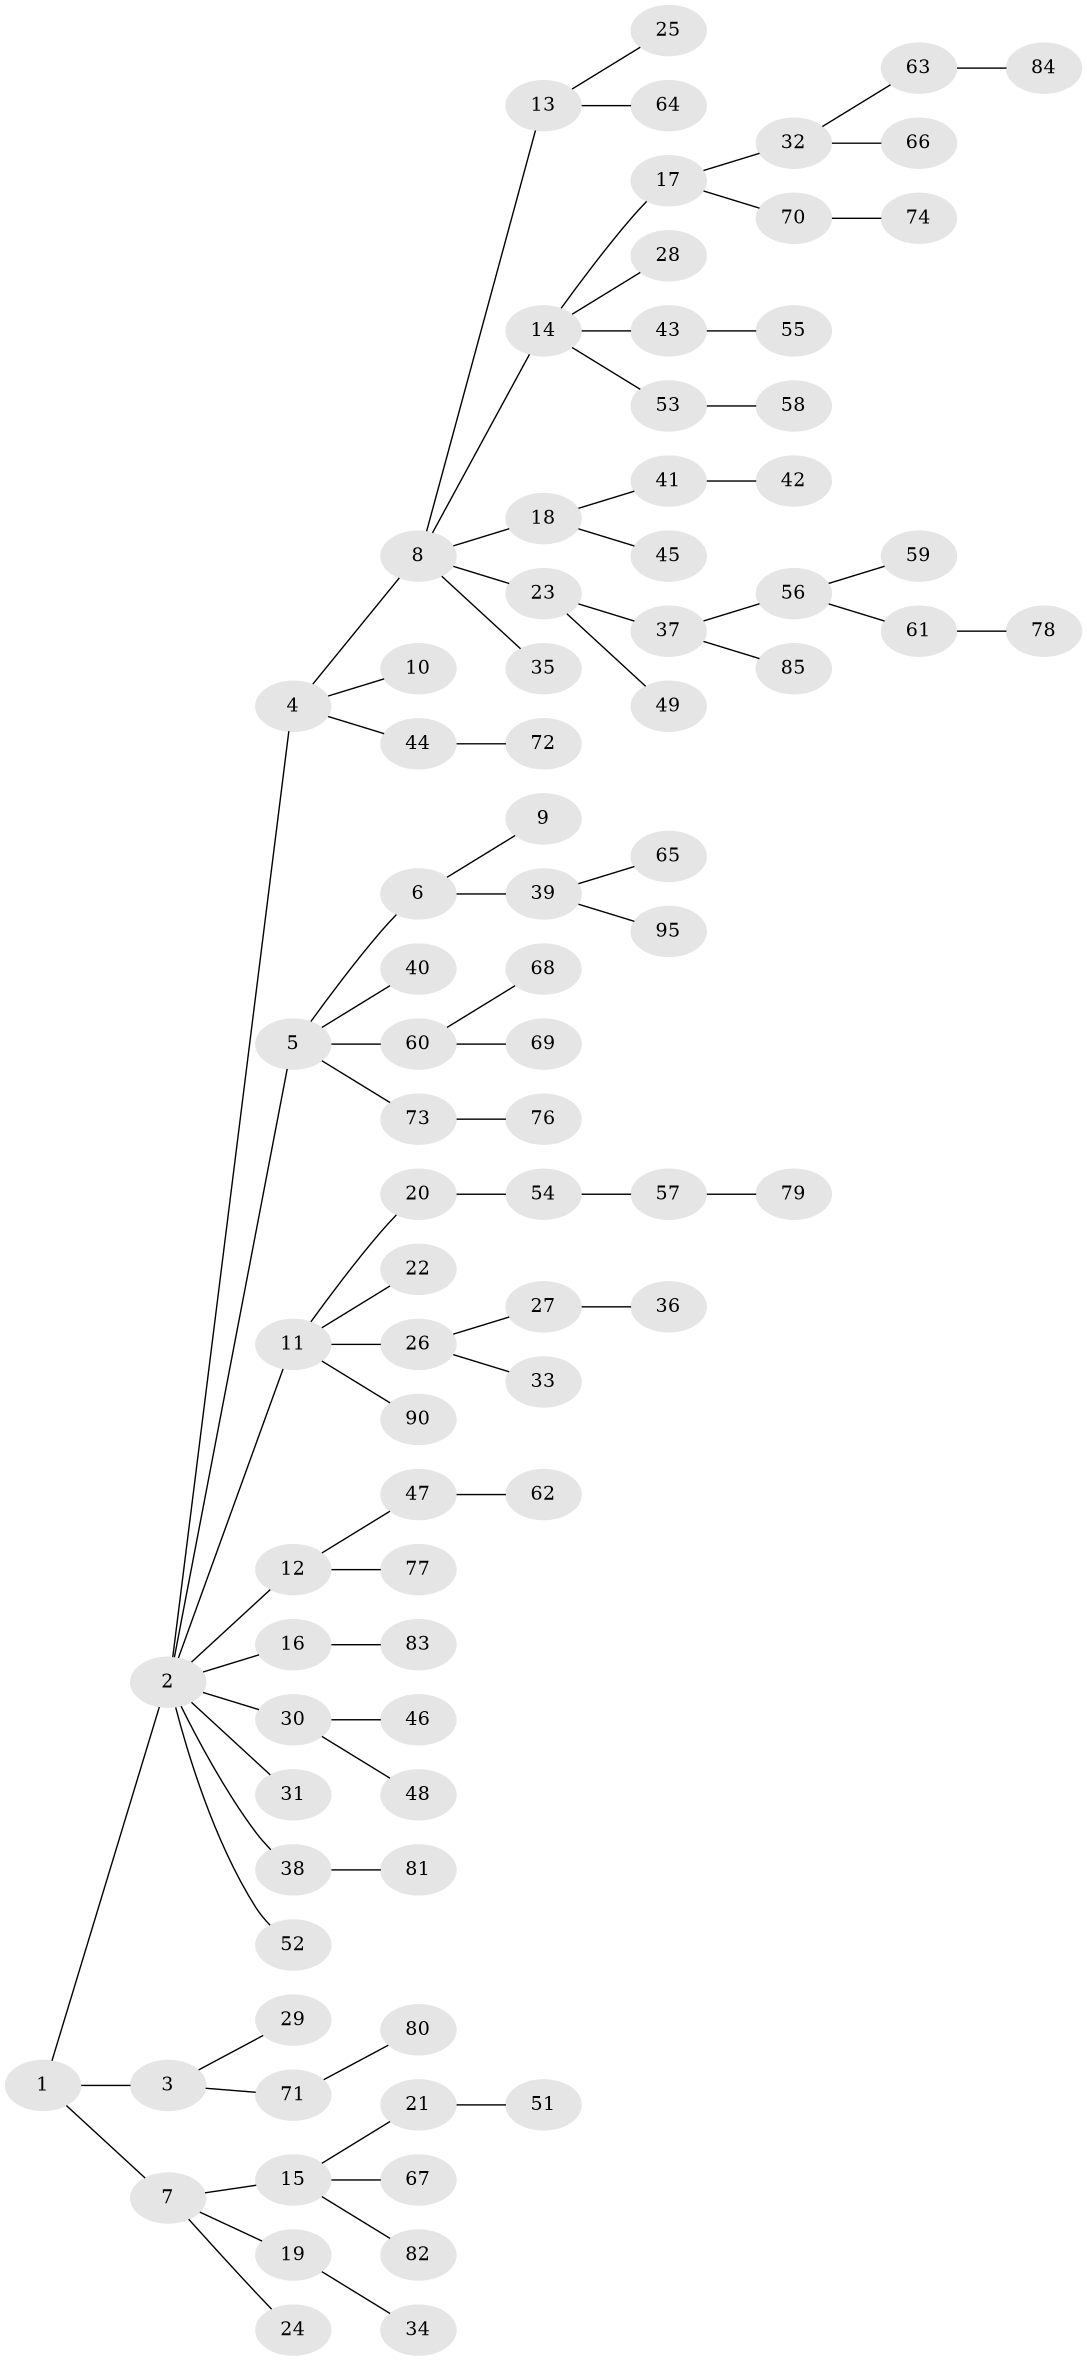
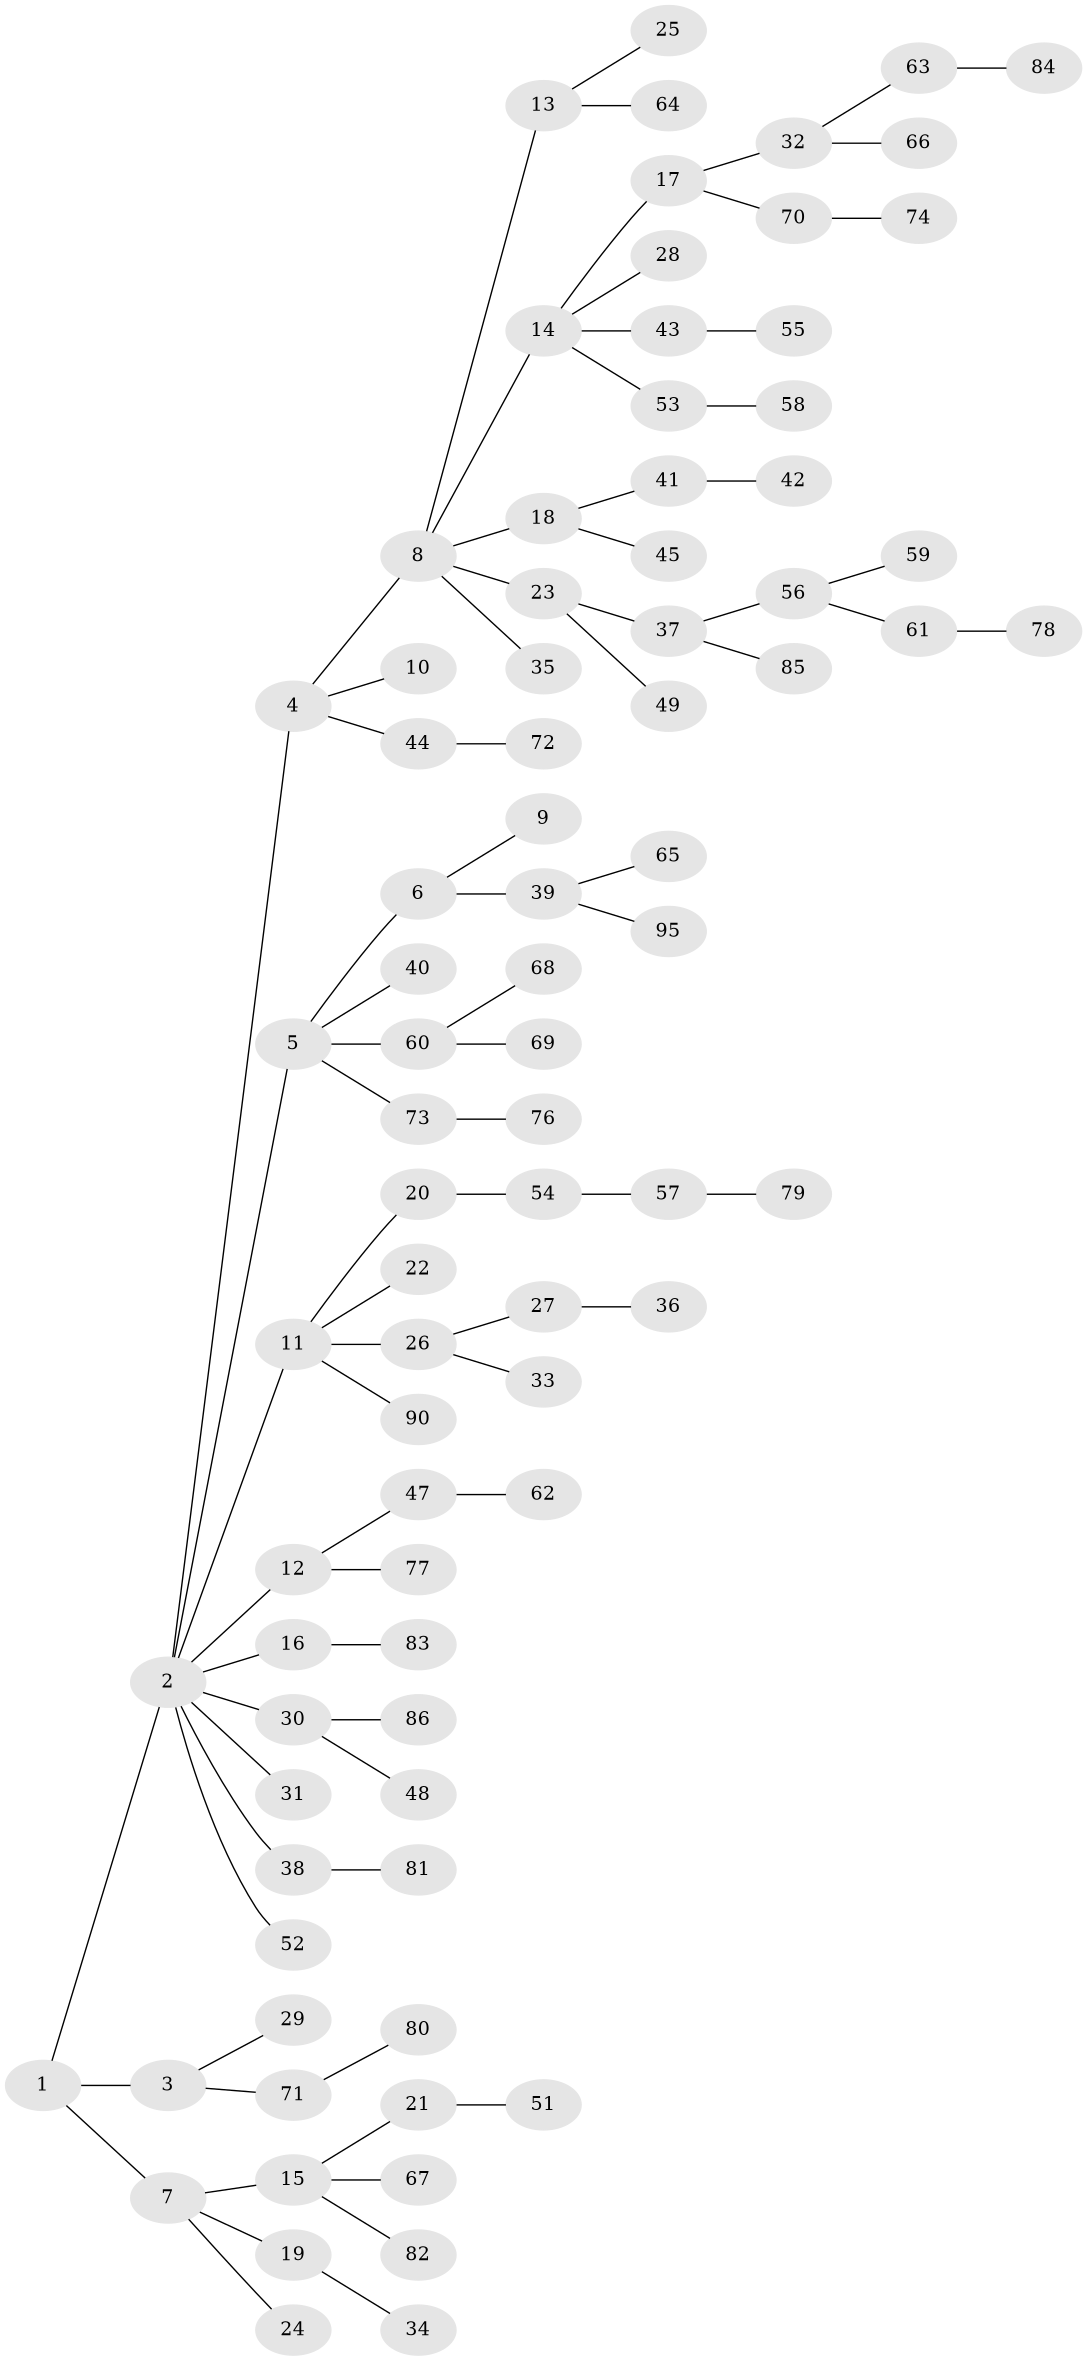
(418, 1720) -> (418, 1720)
